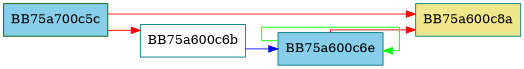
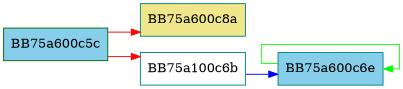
(56, 20) -> (56, 44)
(367, 30) -> none
(193, 41) -> (193, 69)
